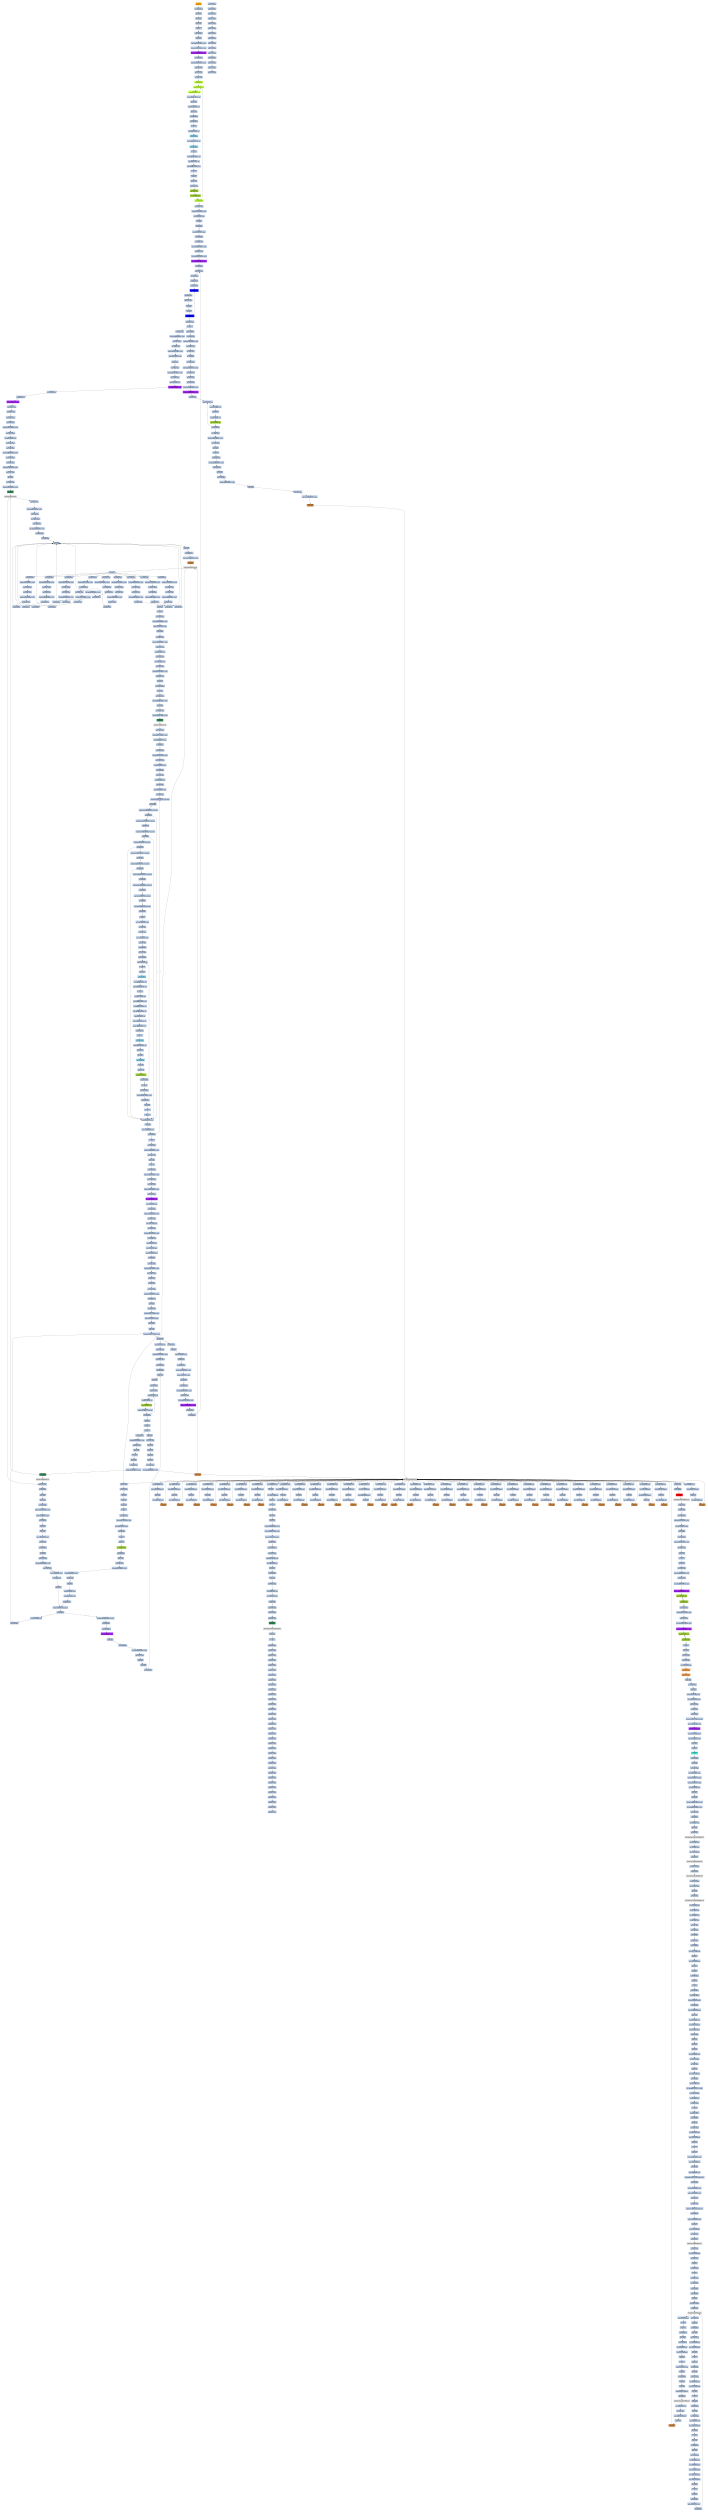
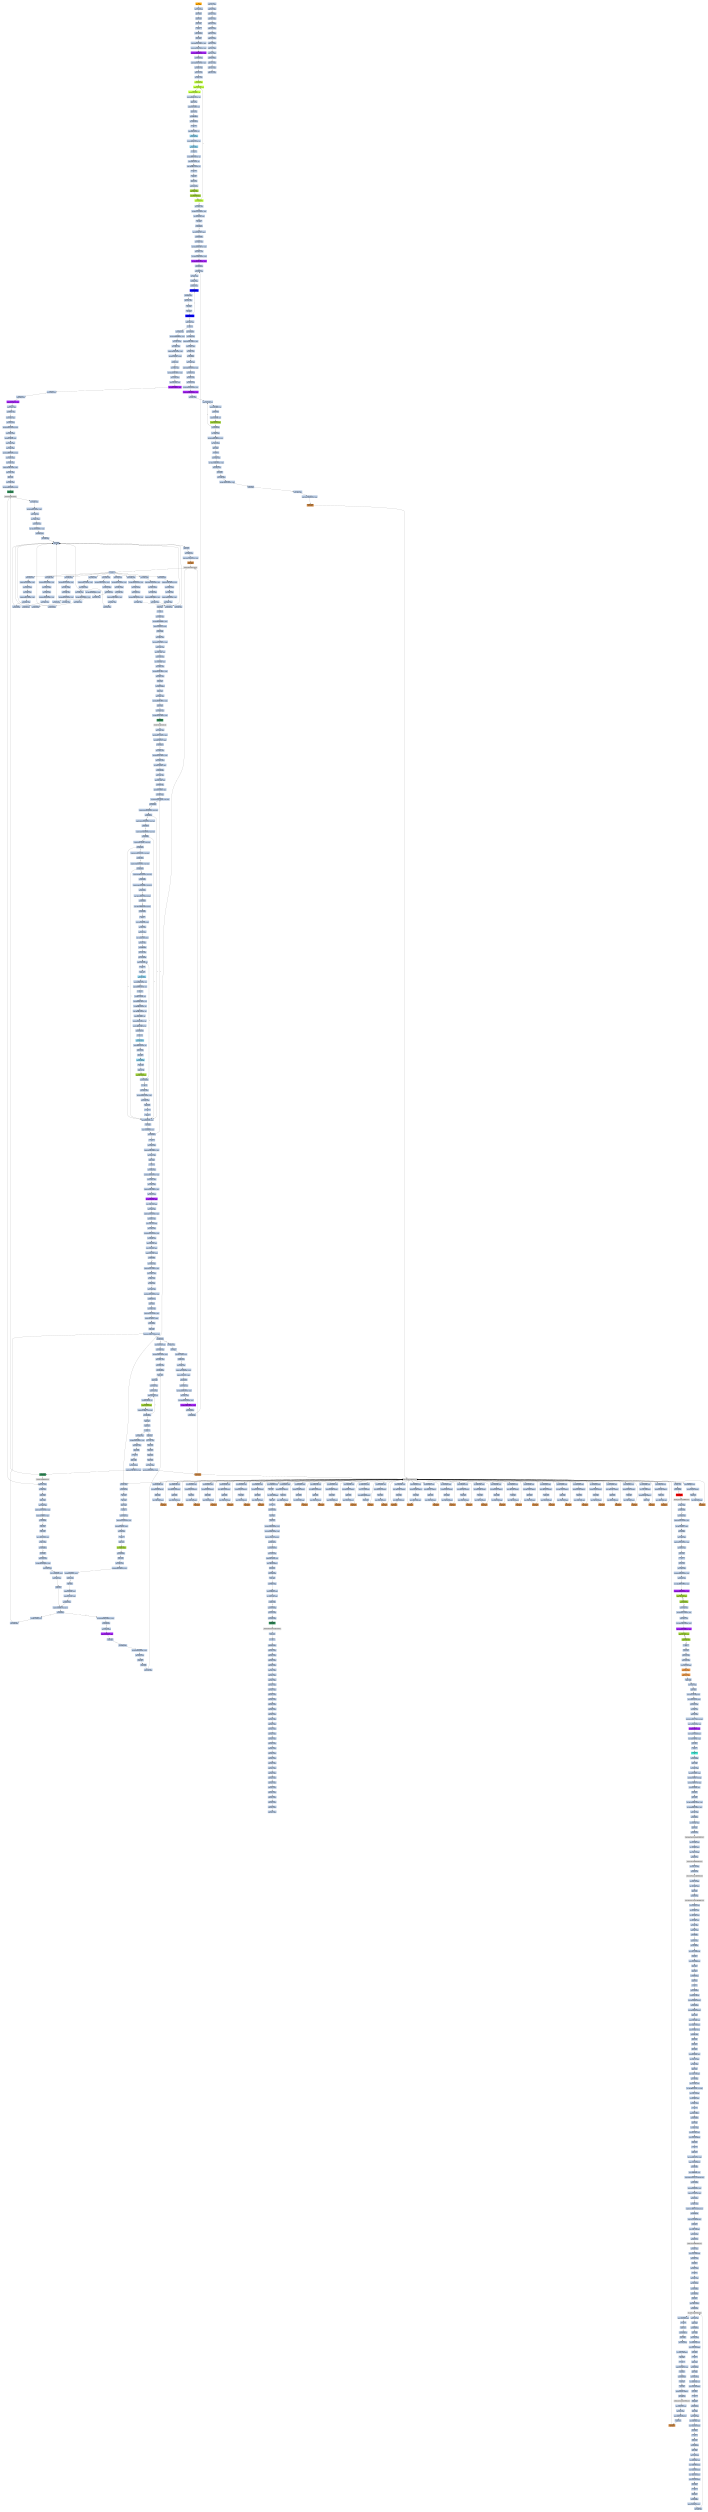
(682, 2347) -> none
